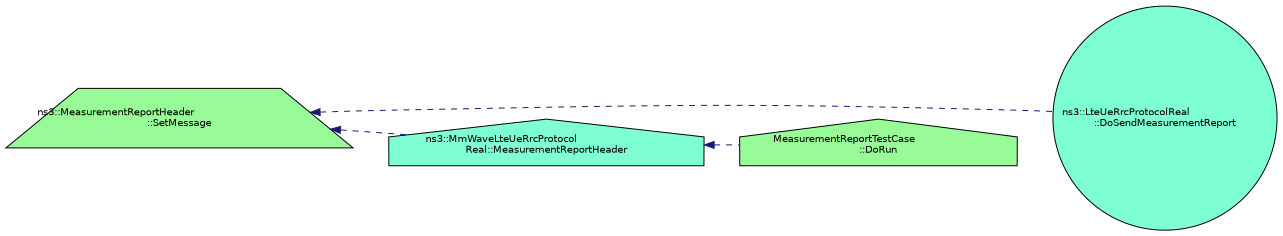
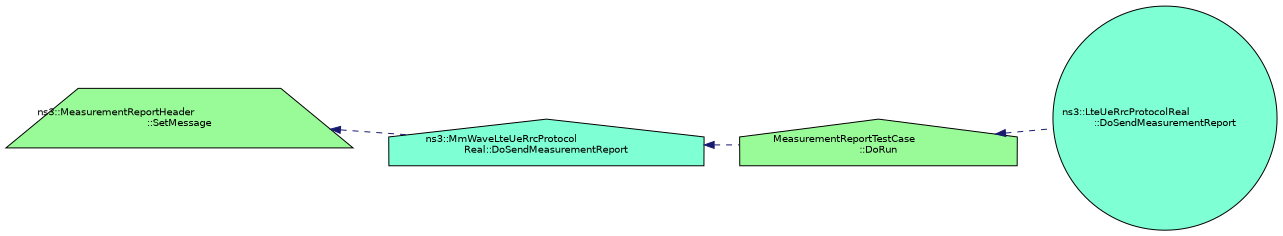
(687, 106) -> (1029, 131)
(546, 145) -> (546, 145)
